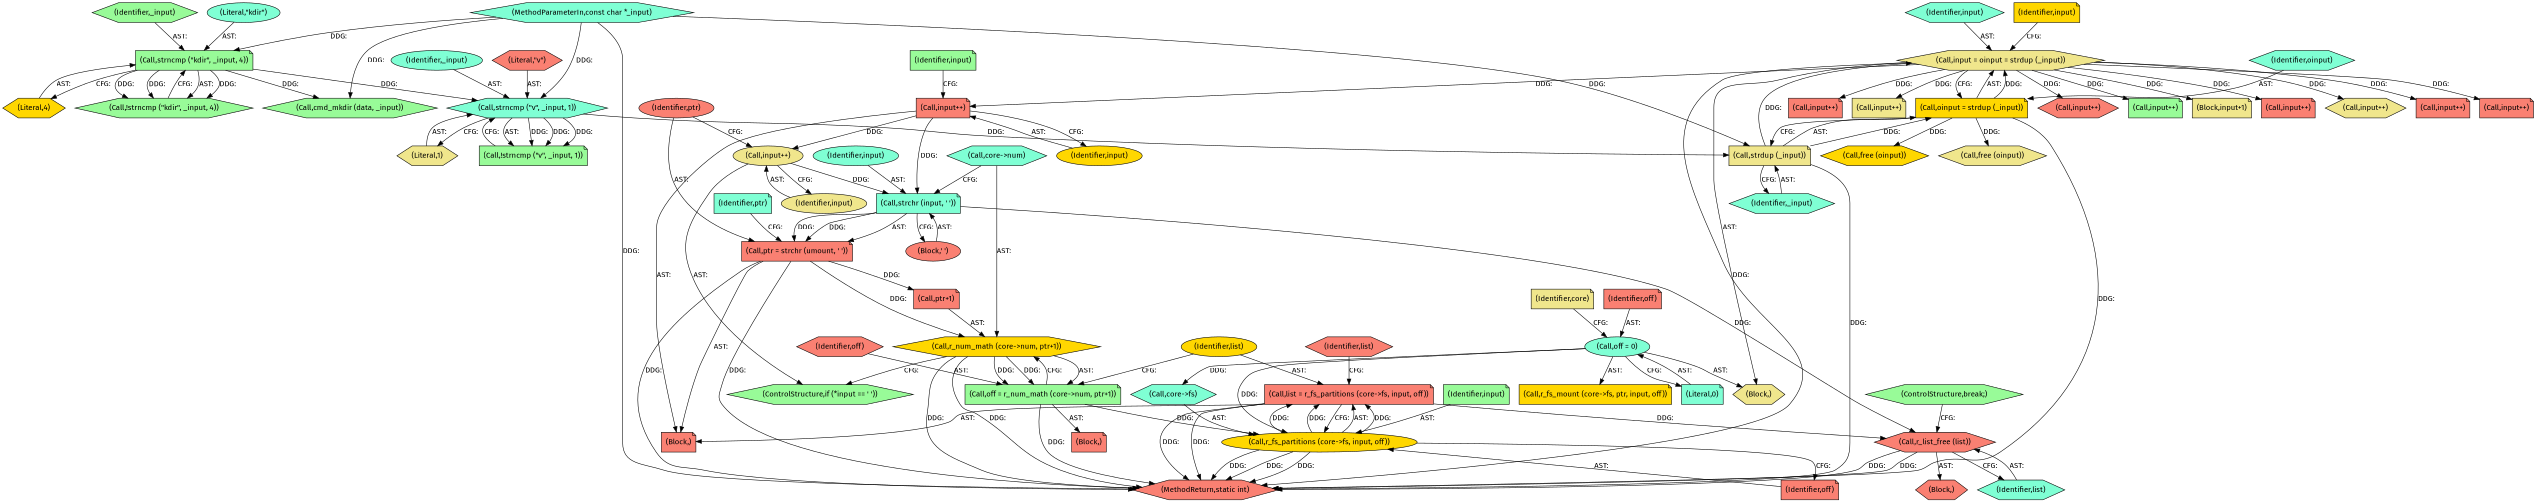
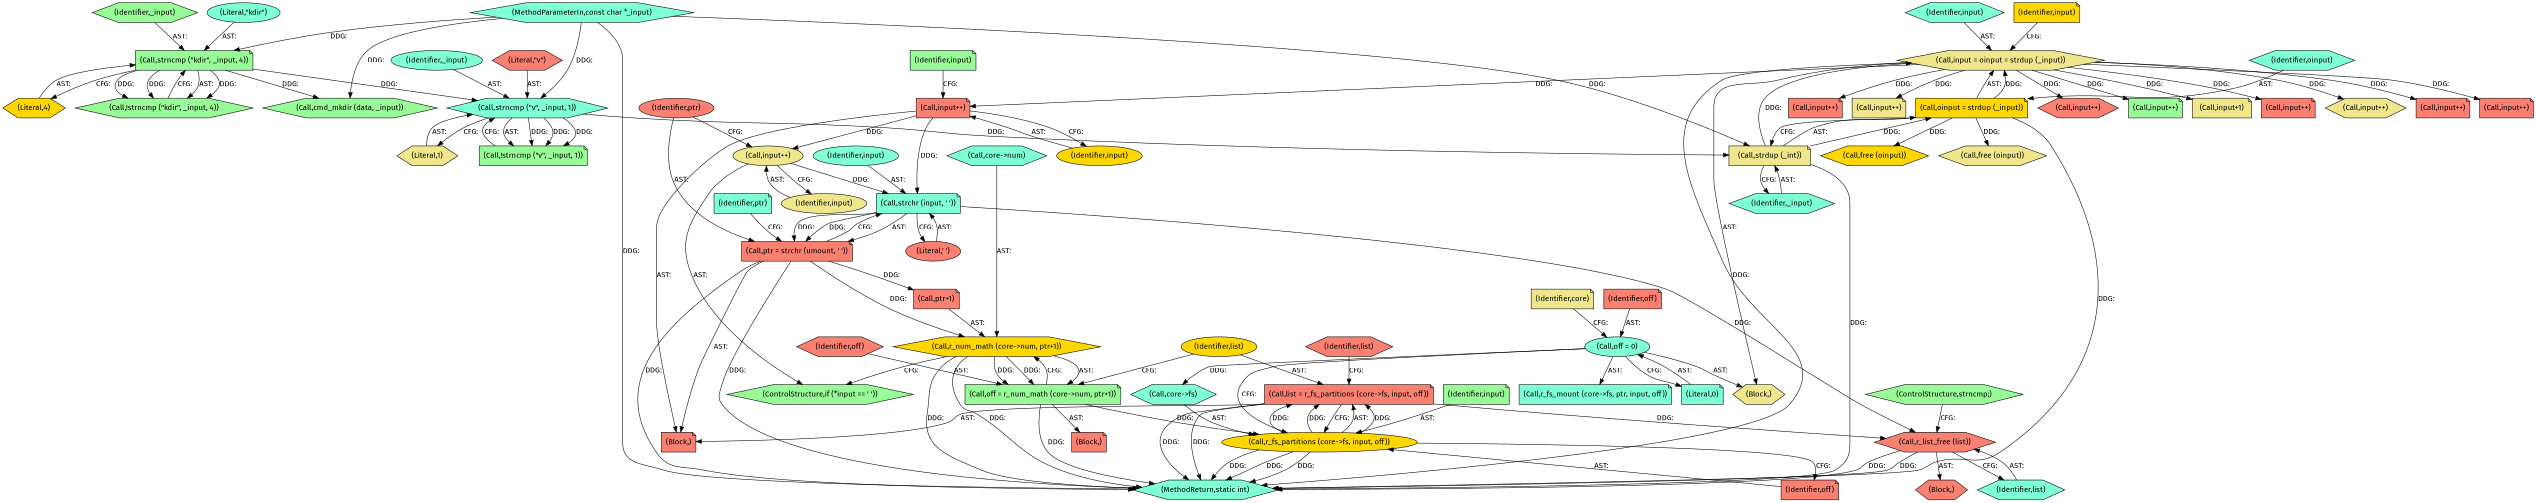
(1958, 80) -> none
(2222, 108) -> (2222, 108)
(1770, 156) -> (1770, 156)
(960, 178) -> (852, 229)
(933, 251) -> (933, 251)
(1250, 394) -> (1250, 394)
(1595, 394) -> (1595, 394)
(1944, 394) -> (1944, 394)
(1205, 490) -> (1205, 490)
